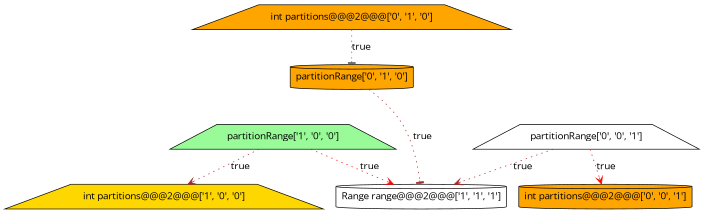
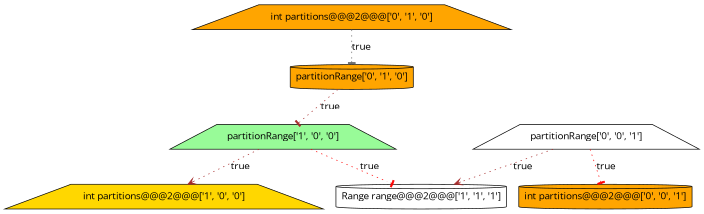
(405, 129) -> (319, 106)
(349, 165) -> (349, 165)
(595, 165) -> (595, 165)
